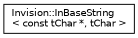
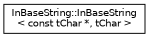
(69, 19) -> (74, 19)
